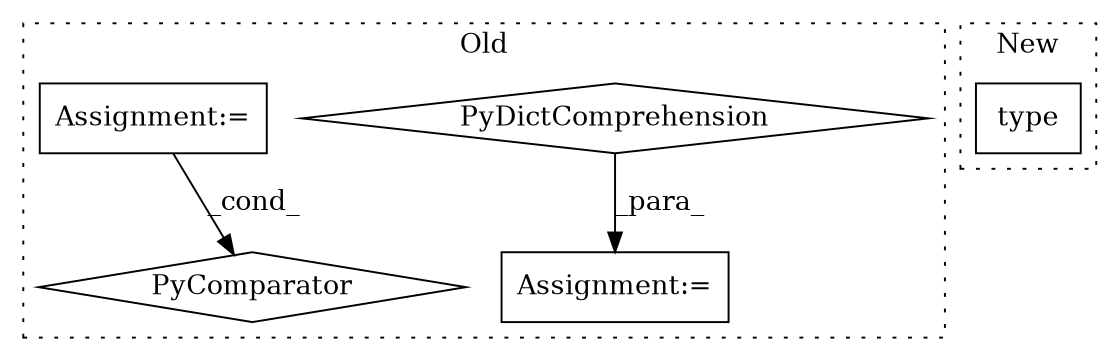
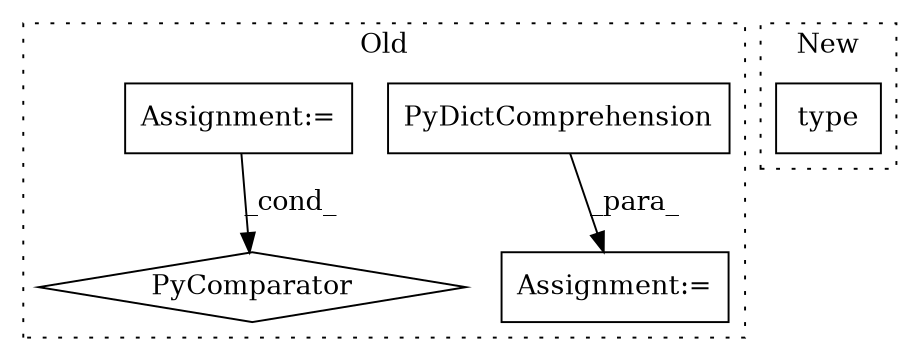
(615, 118) -> (559, 118)
